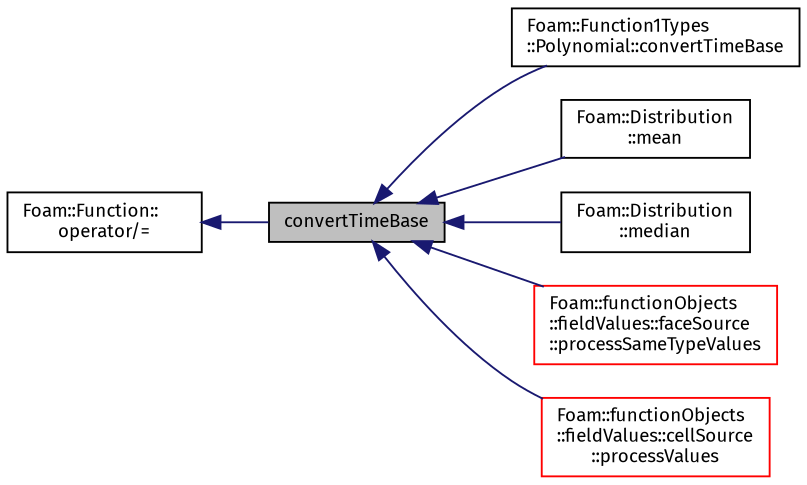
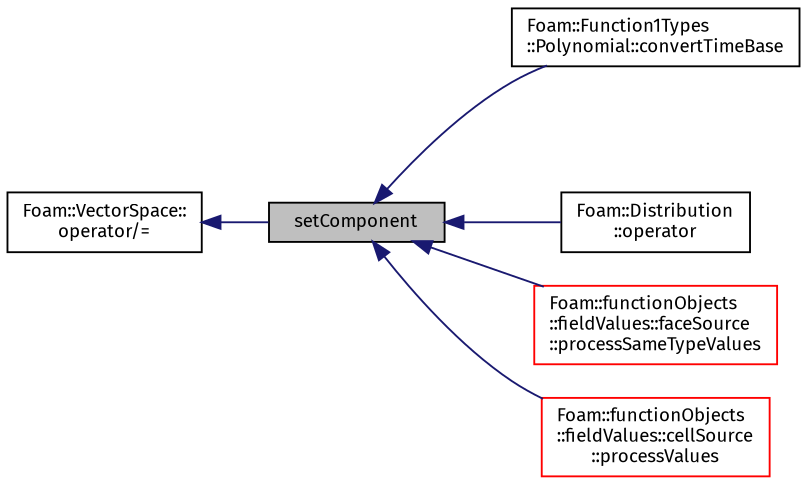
(656, 129) -> none
(105, 222) -> (105, 222)
(357, 222) -> (357, 222)
(656, 222) -> (656, 222)
